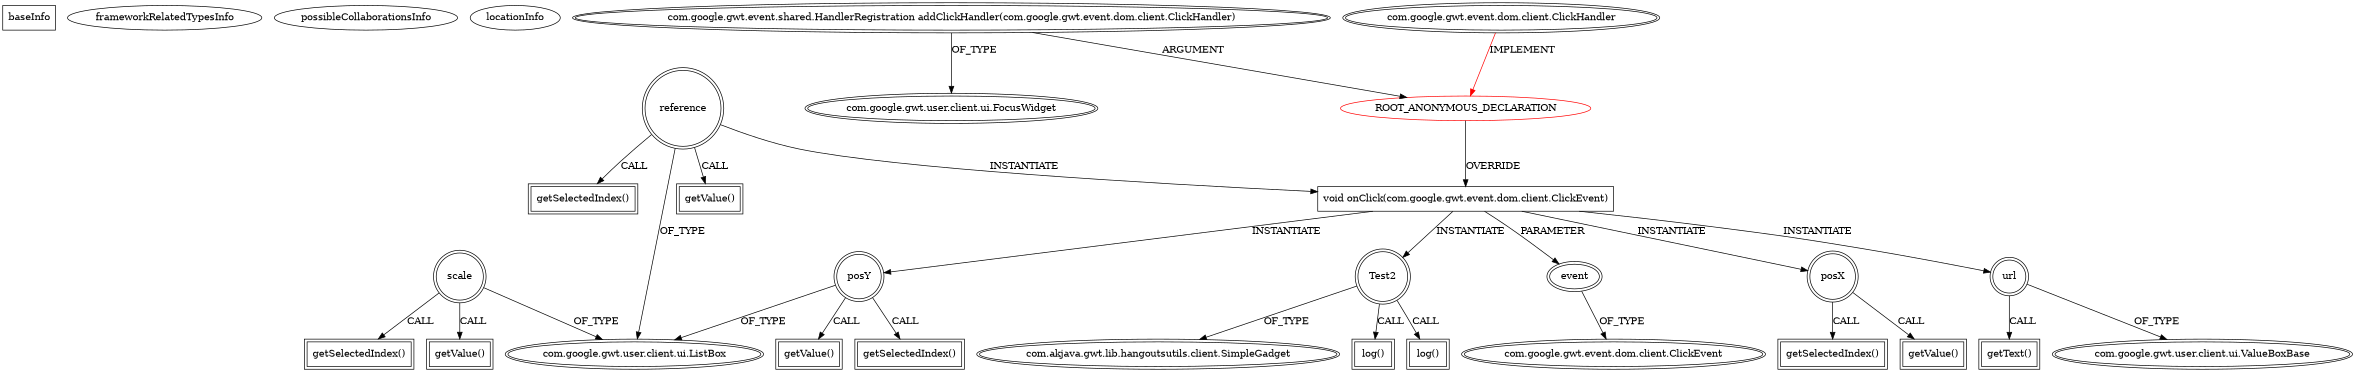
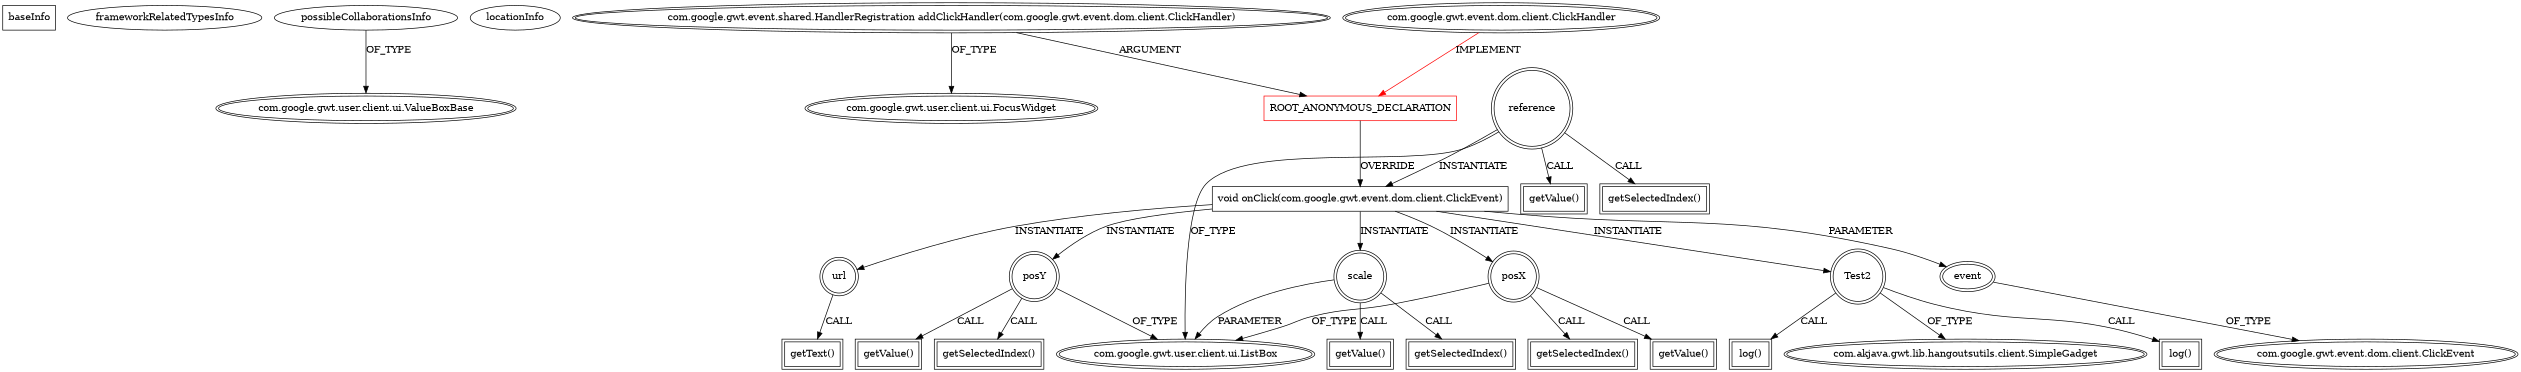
(1466, 108) -> (1360, 108)
none -> (1360, 227)
none -> (1365, 308)
(2094, 311) -> (366, 58)
(596, 322) -> (1250, 322)
